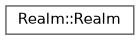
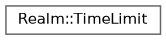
(70, 20) -> (83, 20)
